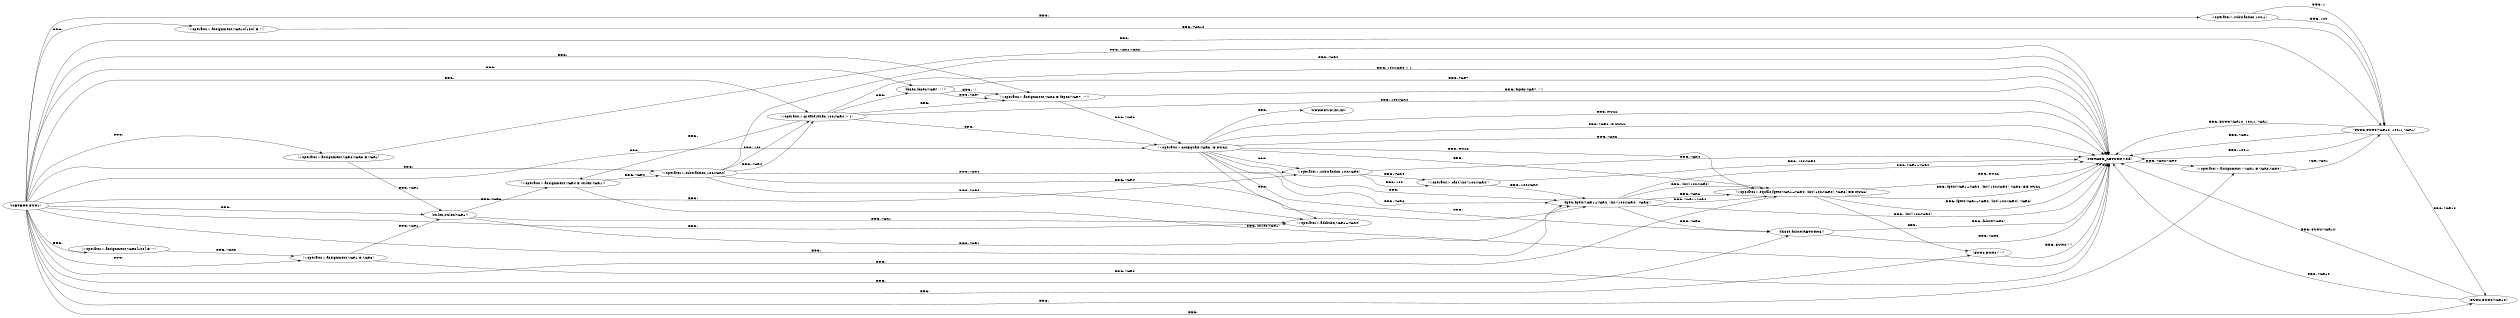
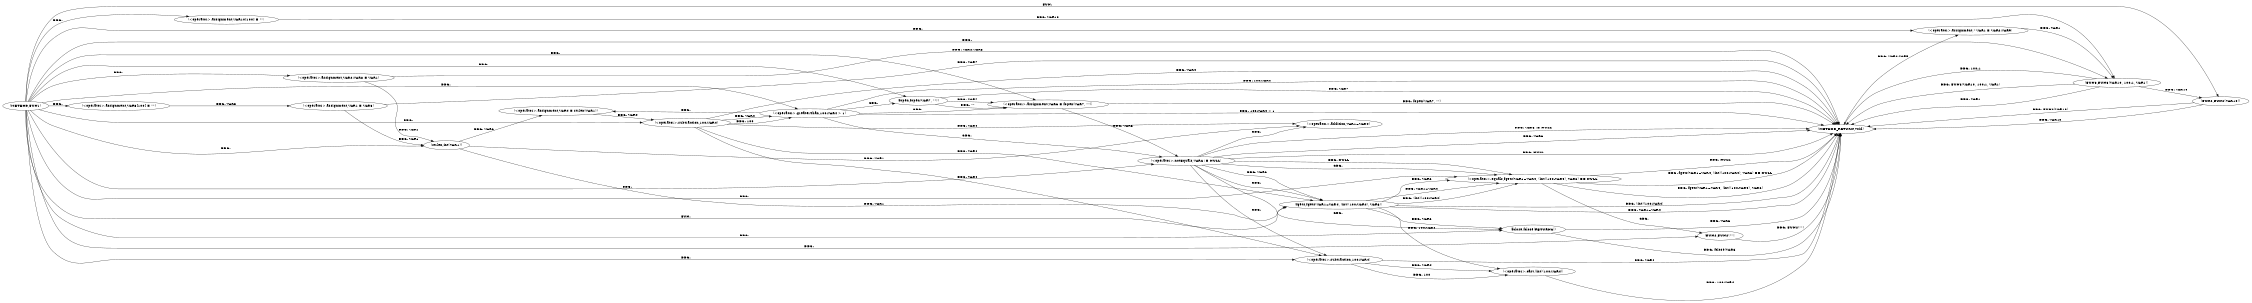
(2239, 17) -> none
(1328, 110) -> none
(2319, 161) -> (2051, 28)
(1537, 191) -> (1431, 249)
(450, 215) -> (447, 145)
(664, 228) -> none
(1374, 235) -> none
(817, 250) -> (686, 217)
(150, 266) -> none
(1125, 271) -> (968, 62)
(1194, 312) -> (1048, 5)
